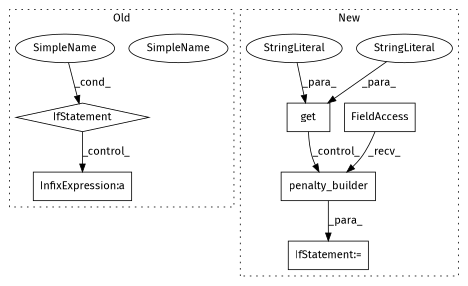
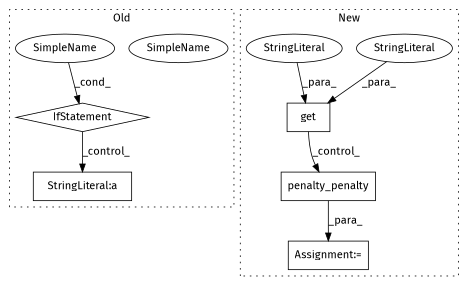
(380, 117) -> none
(82, 186) -> (82, 186)
(328, 186) -> (328, 186)
(328, 255) -> (328, 255)
